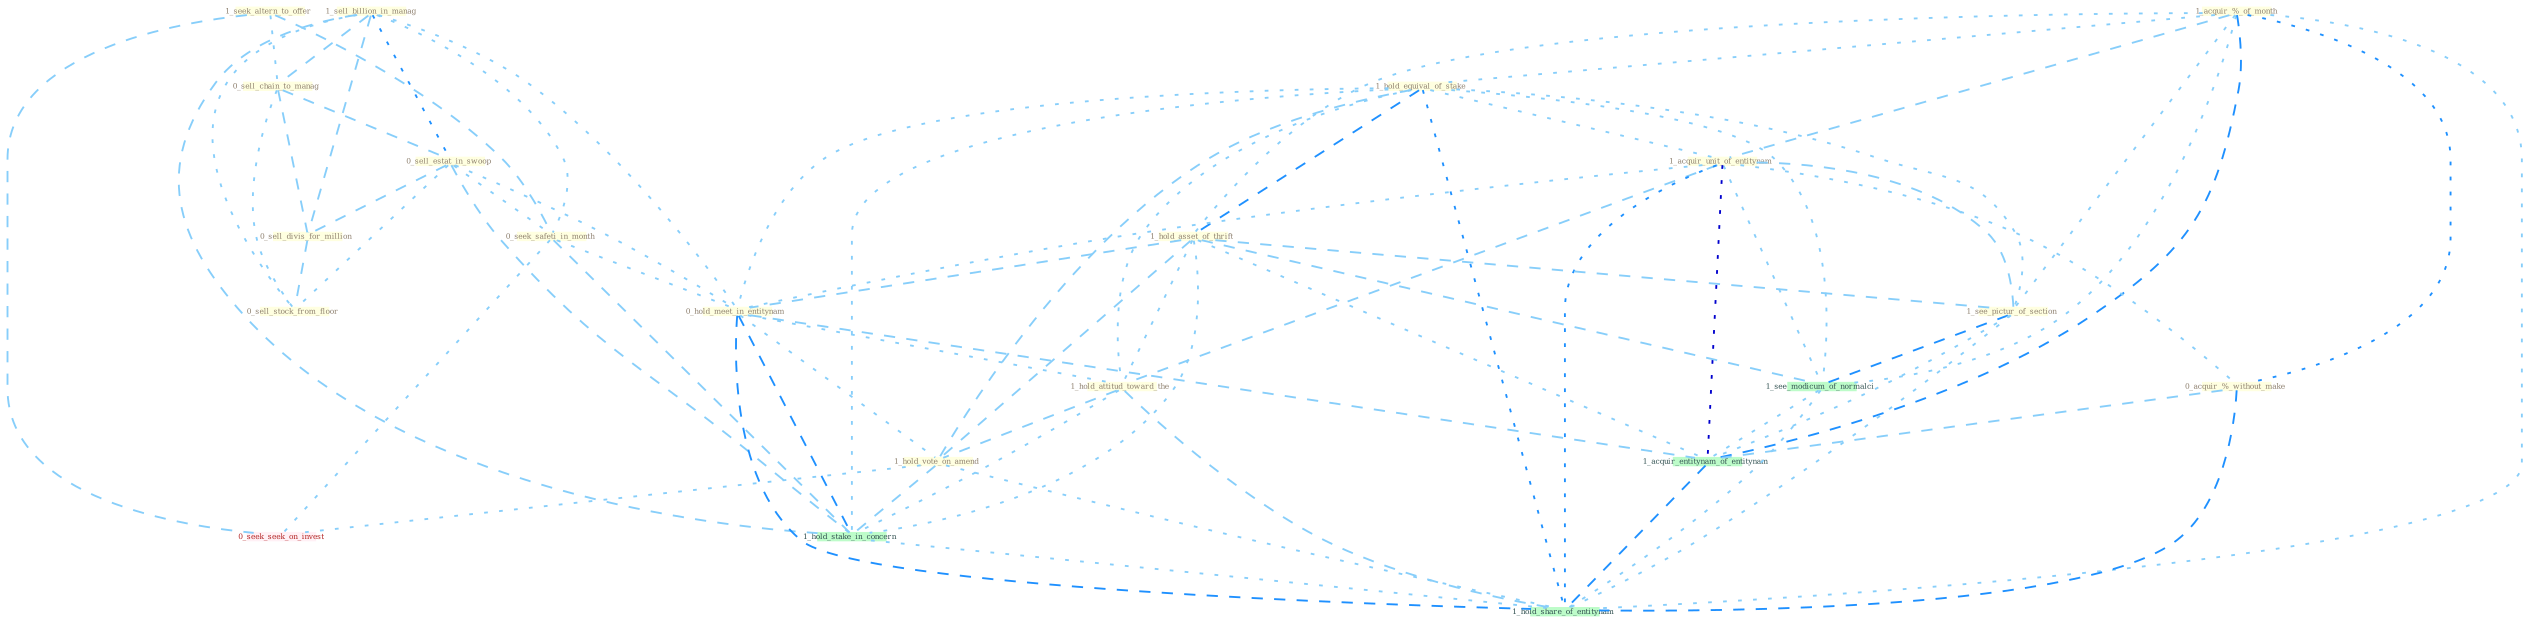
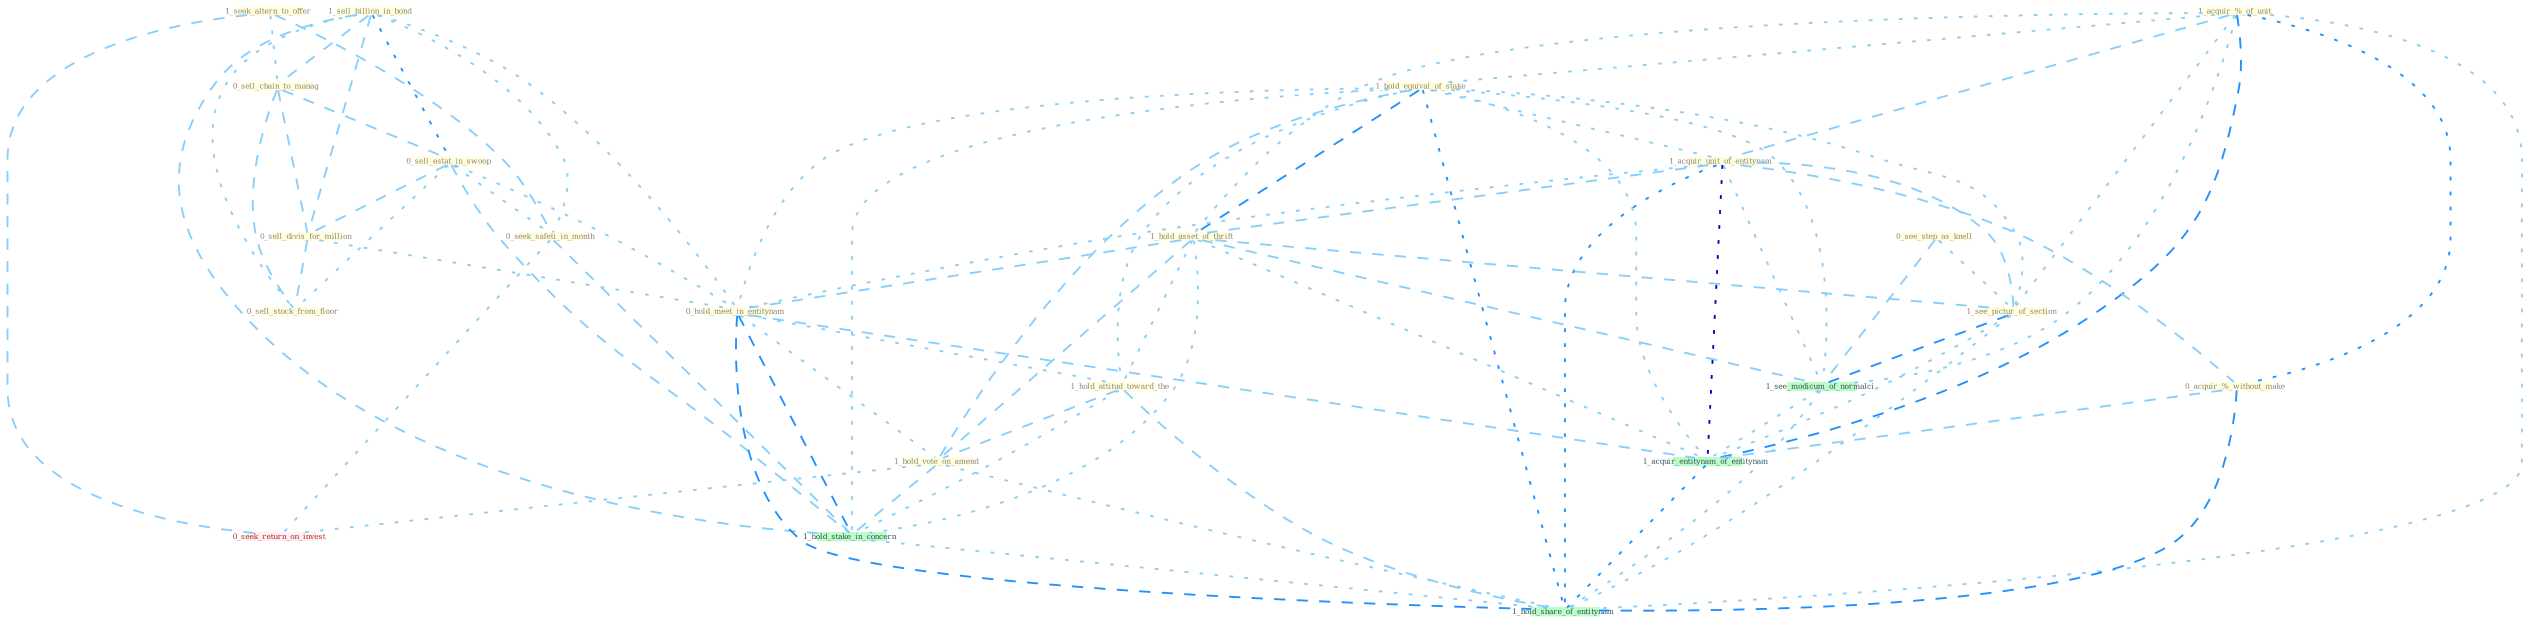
(372, 11) -> (372, 11)
(2237, 11) -> (2237, 11)
(253, 202) -> (253, 202)
none -> (1634, 222)
none -> (1936, 236)
(2032, 241) -> (2032, 241)
(645, 274) -> (502, 271)
(1422, 274) -> (1458, 199)
(281, 537) -> (281, 537)
(1636, 537) -> (1636, 537)
